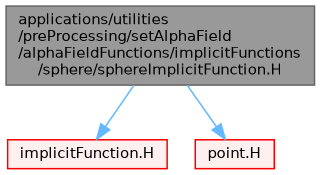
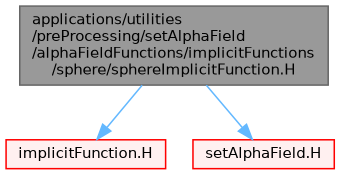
(235, 154) -> (264, 154)
